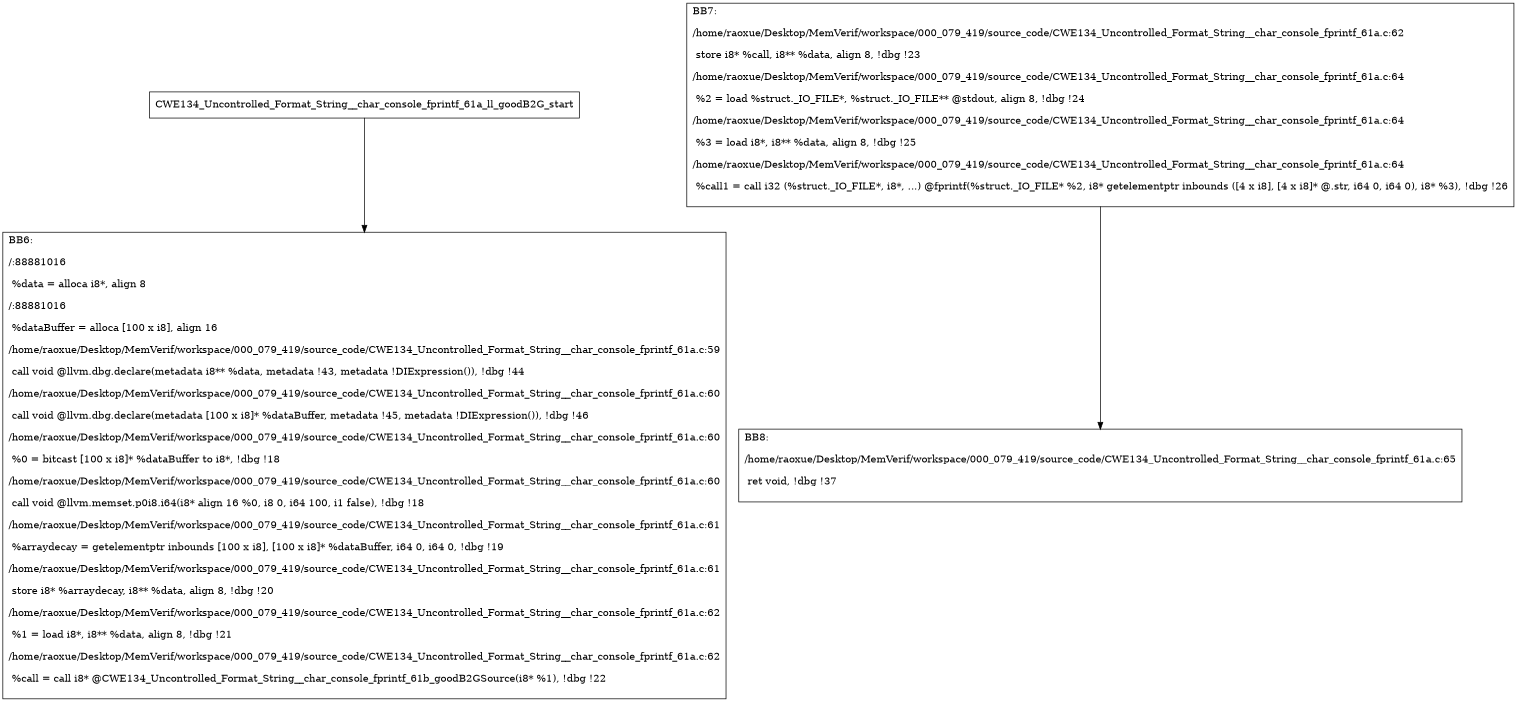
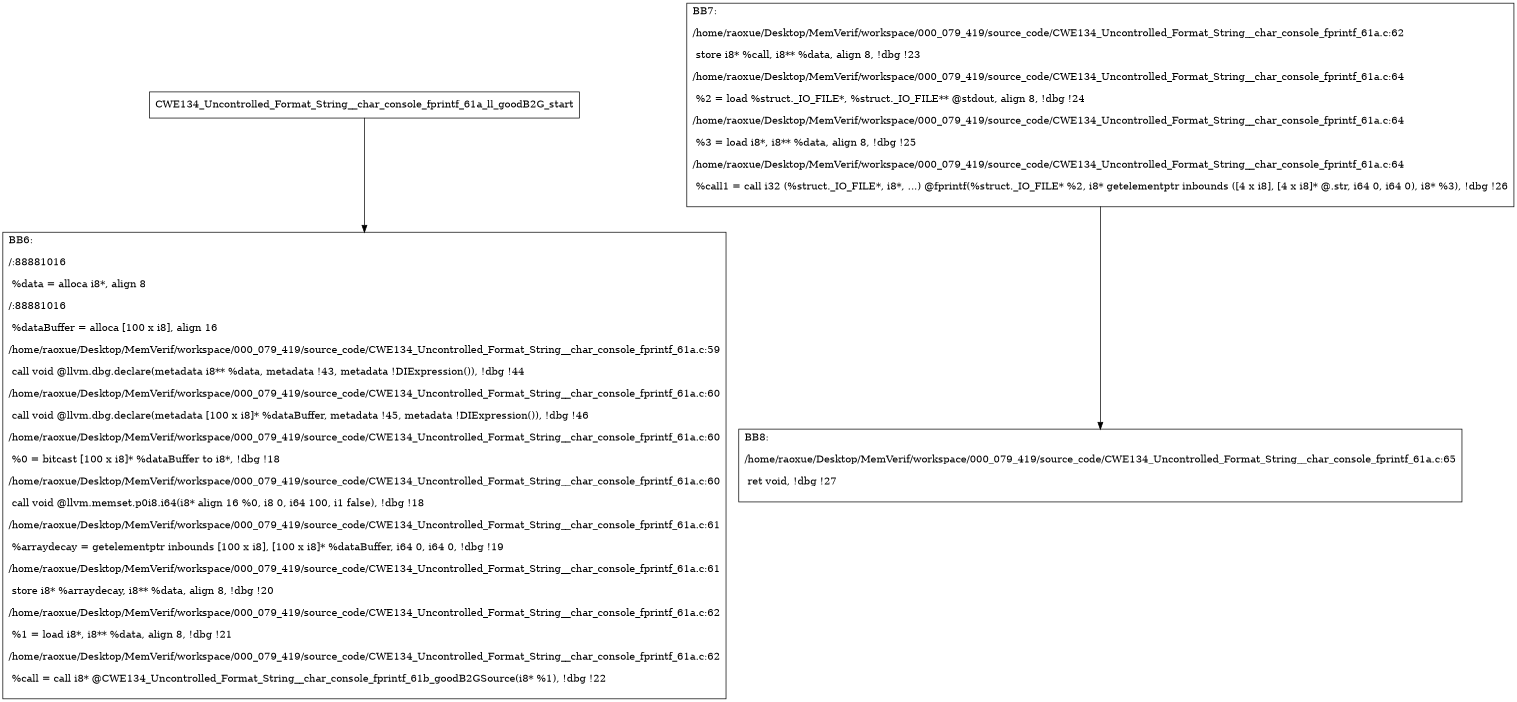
(791, 481) -> (791, 481)
